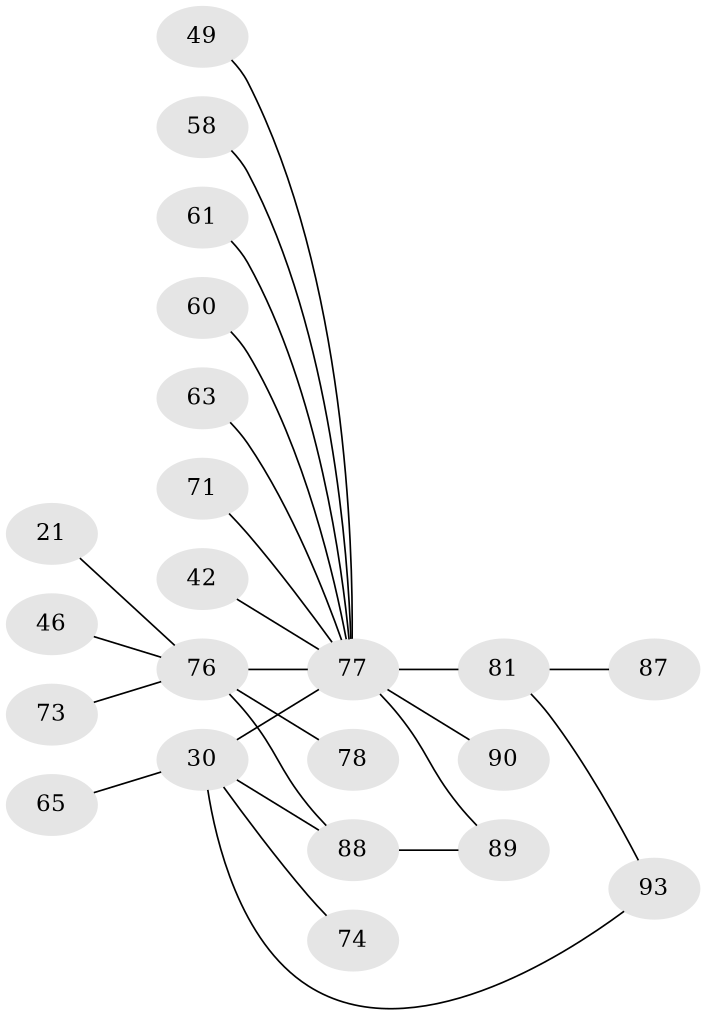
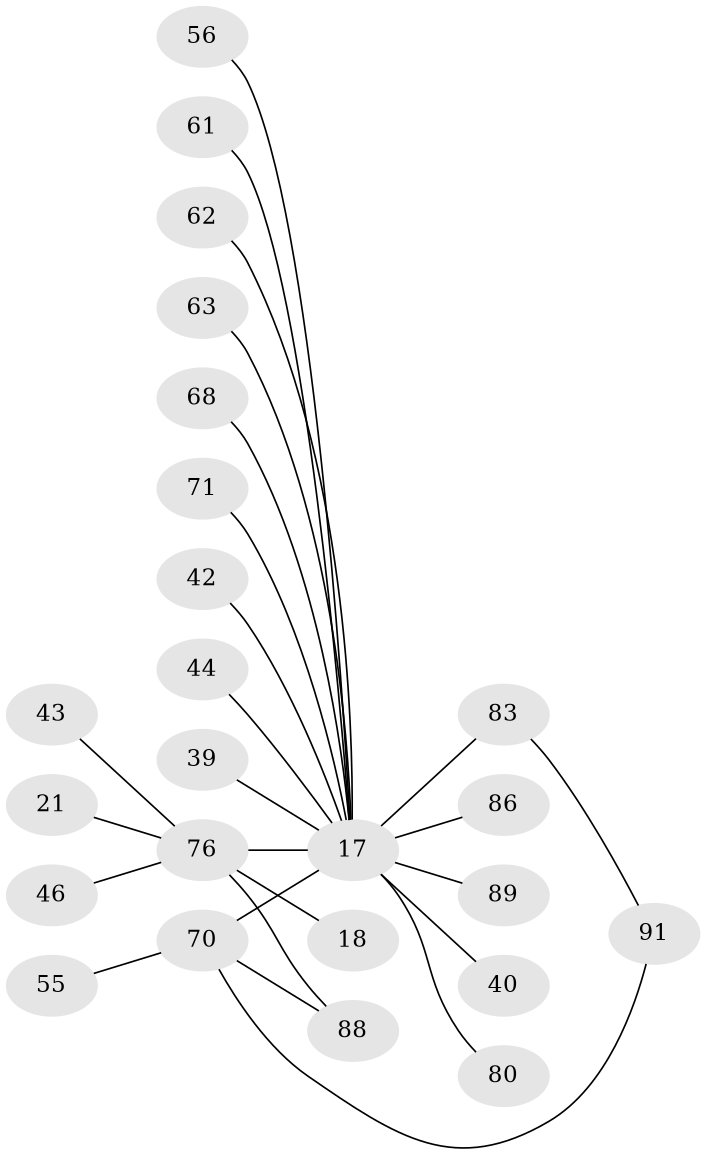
(203, 37) -> (203, 760)
(203, 127) -> (203, 37)
(203, 308) -> (203, 218)
none -> (203, 398)
none -> (203, 669)
(353, 669) -> (353, 850)
(504, 669) -> (504, 715)
(654, 669) -> none
(52, 715) -> (52, 715)
(203, 760) -> (203, 941)
(353, 760) -> (353, 941)
(504, 760) -> (504, 986)
(52, 805) -> (52, 986)
none -> (504, 805)
(429, 850) -> none
(654, 889) -> (654, 934)
(353, 941) -> none
none -> (504, 1076)
